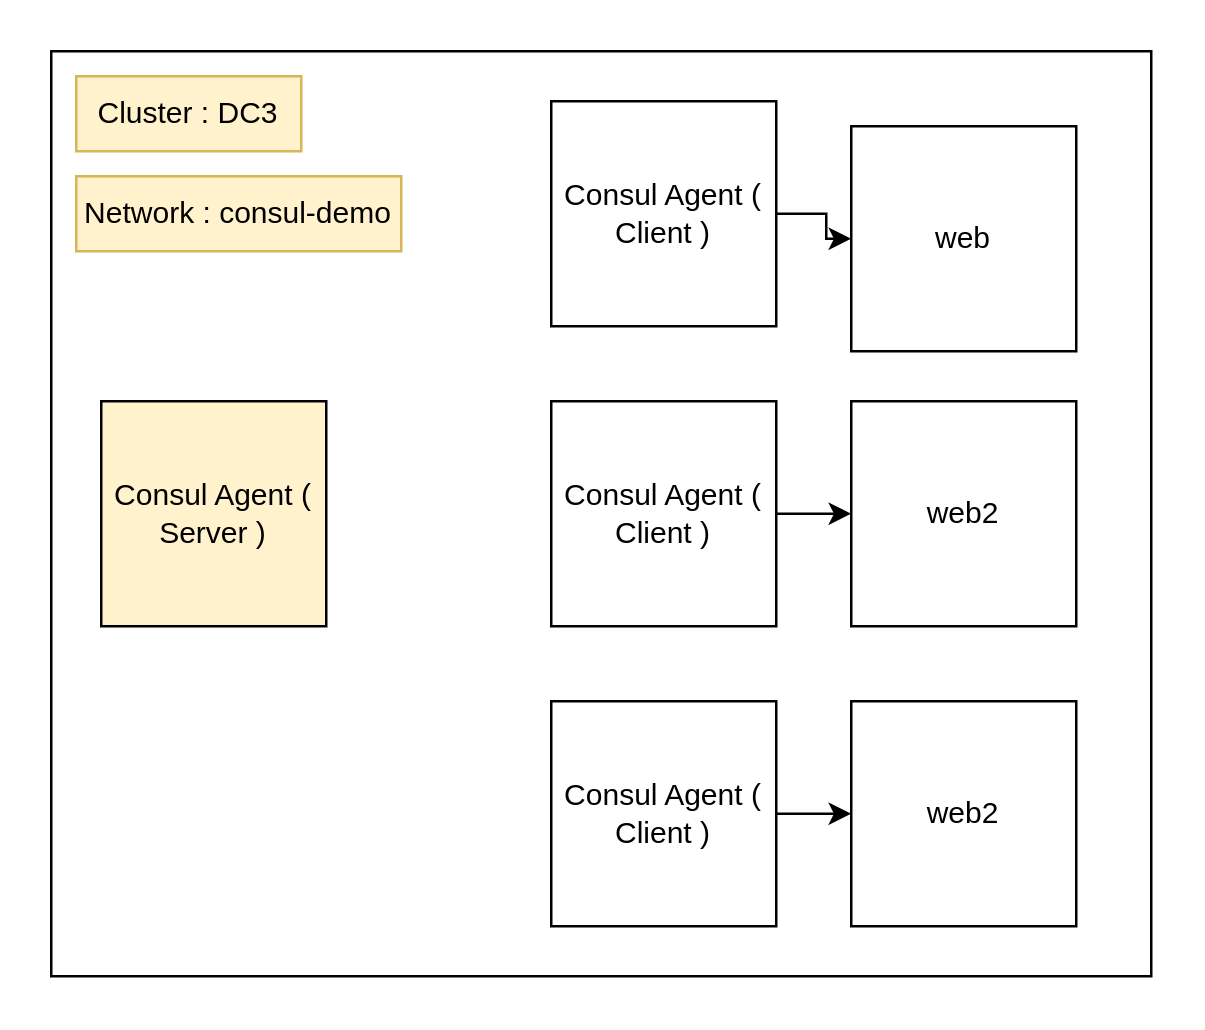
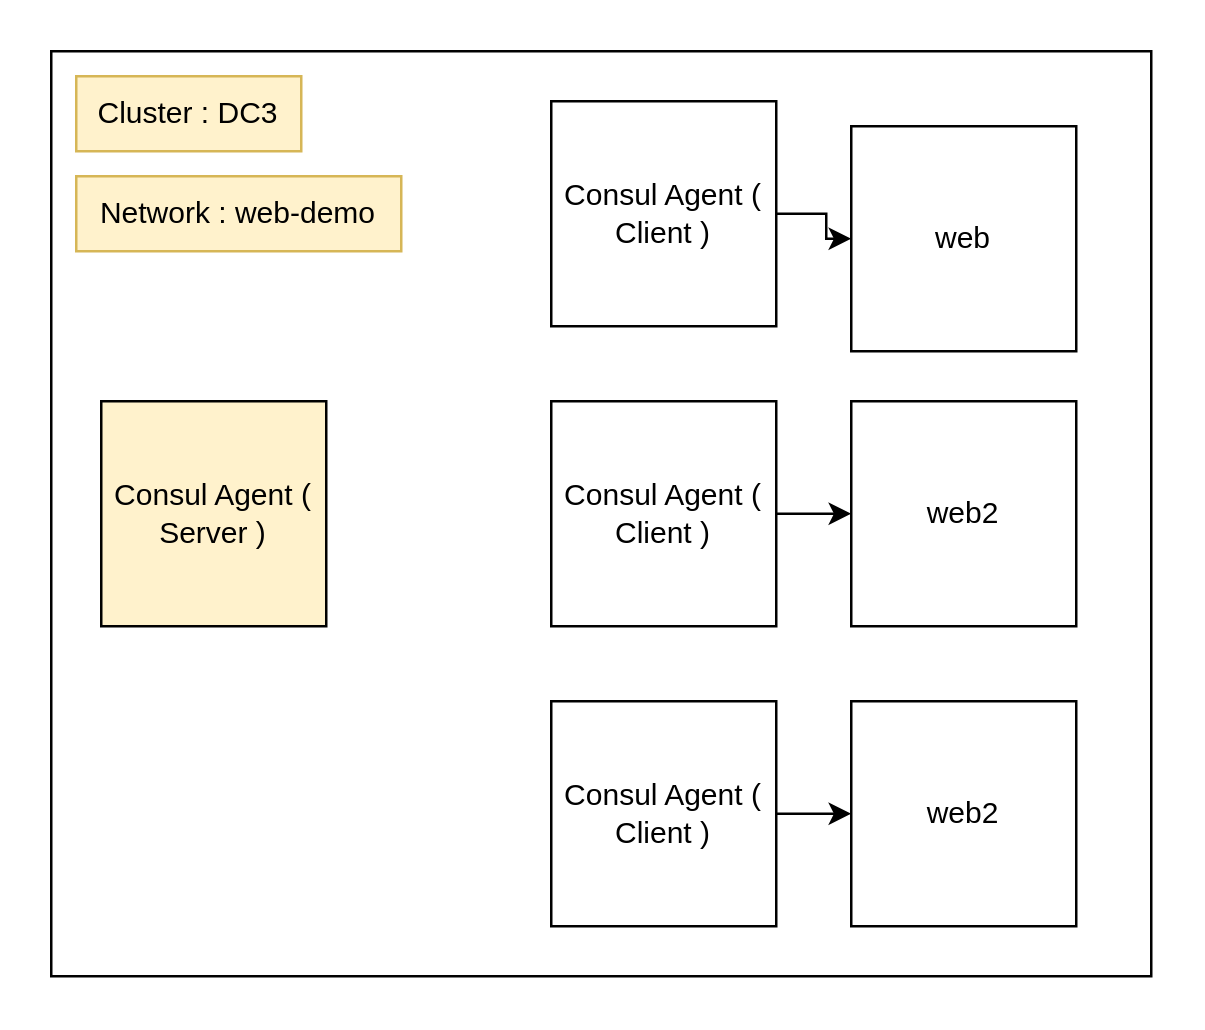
(239, 214) -> (239, 214)
